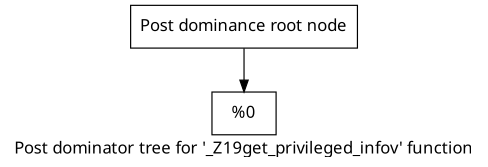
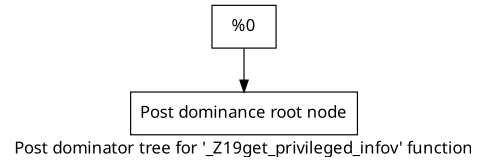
(244, 64) -> (244, 64)
